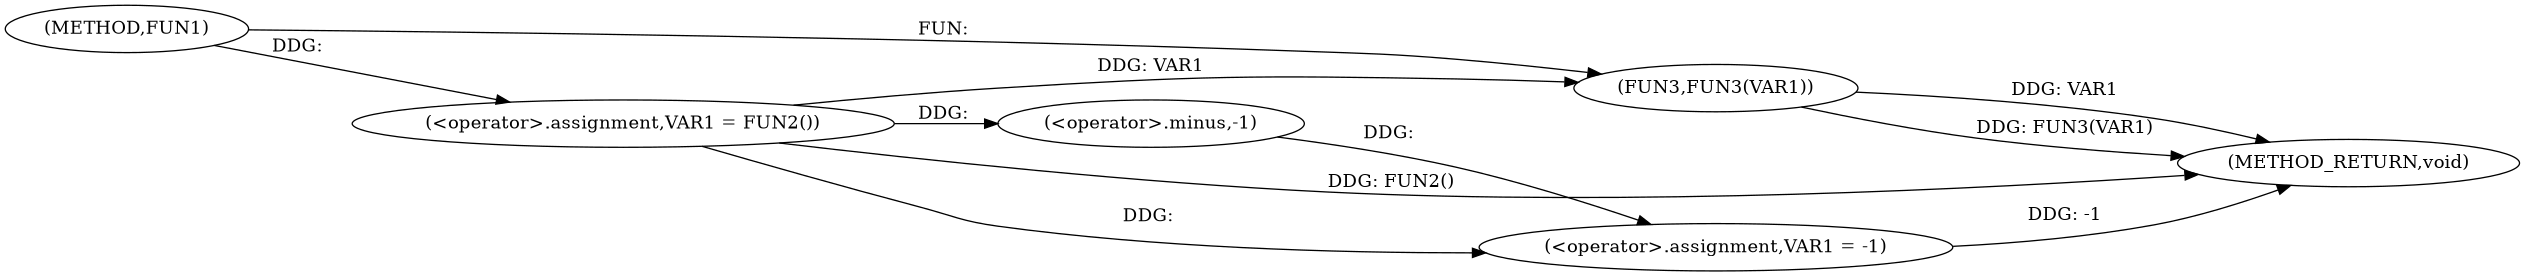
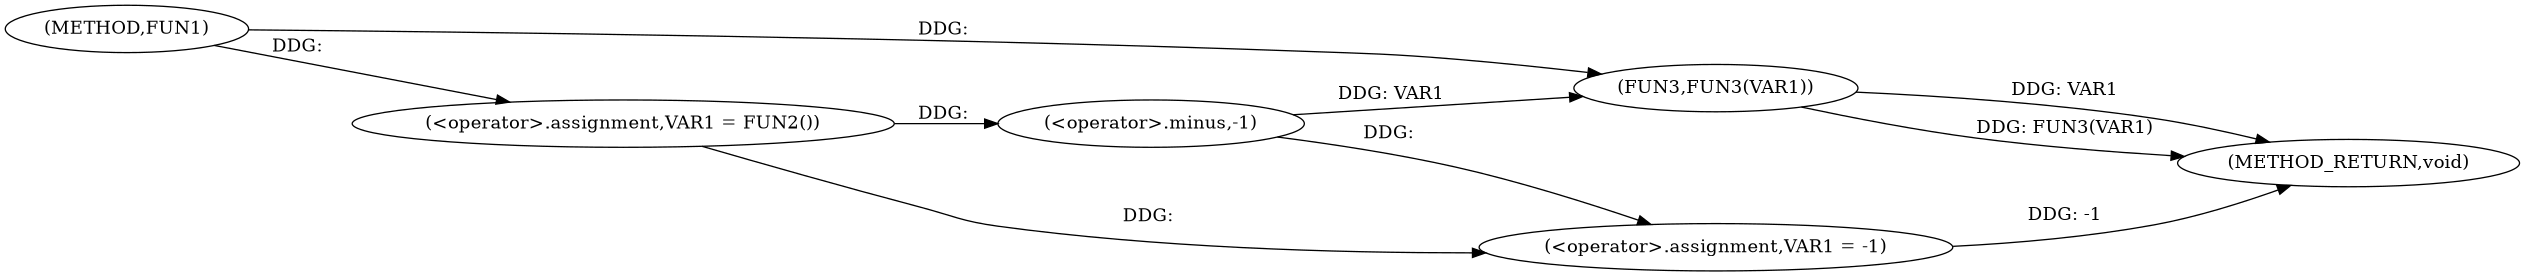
(946, 30) -> (946, 30)
(1179, 79) -> (1431, 106)
(1481, 197) -> none
